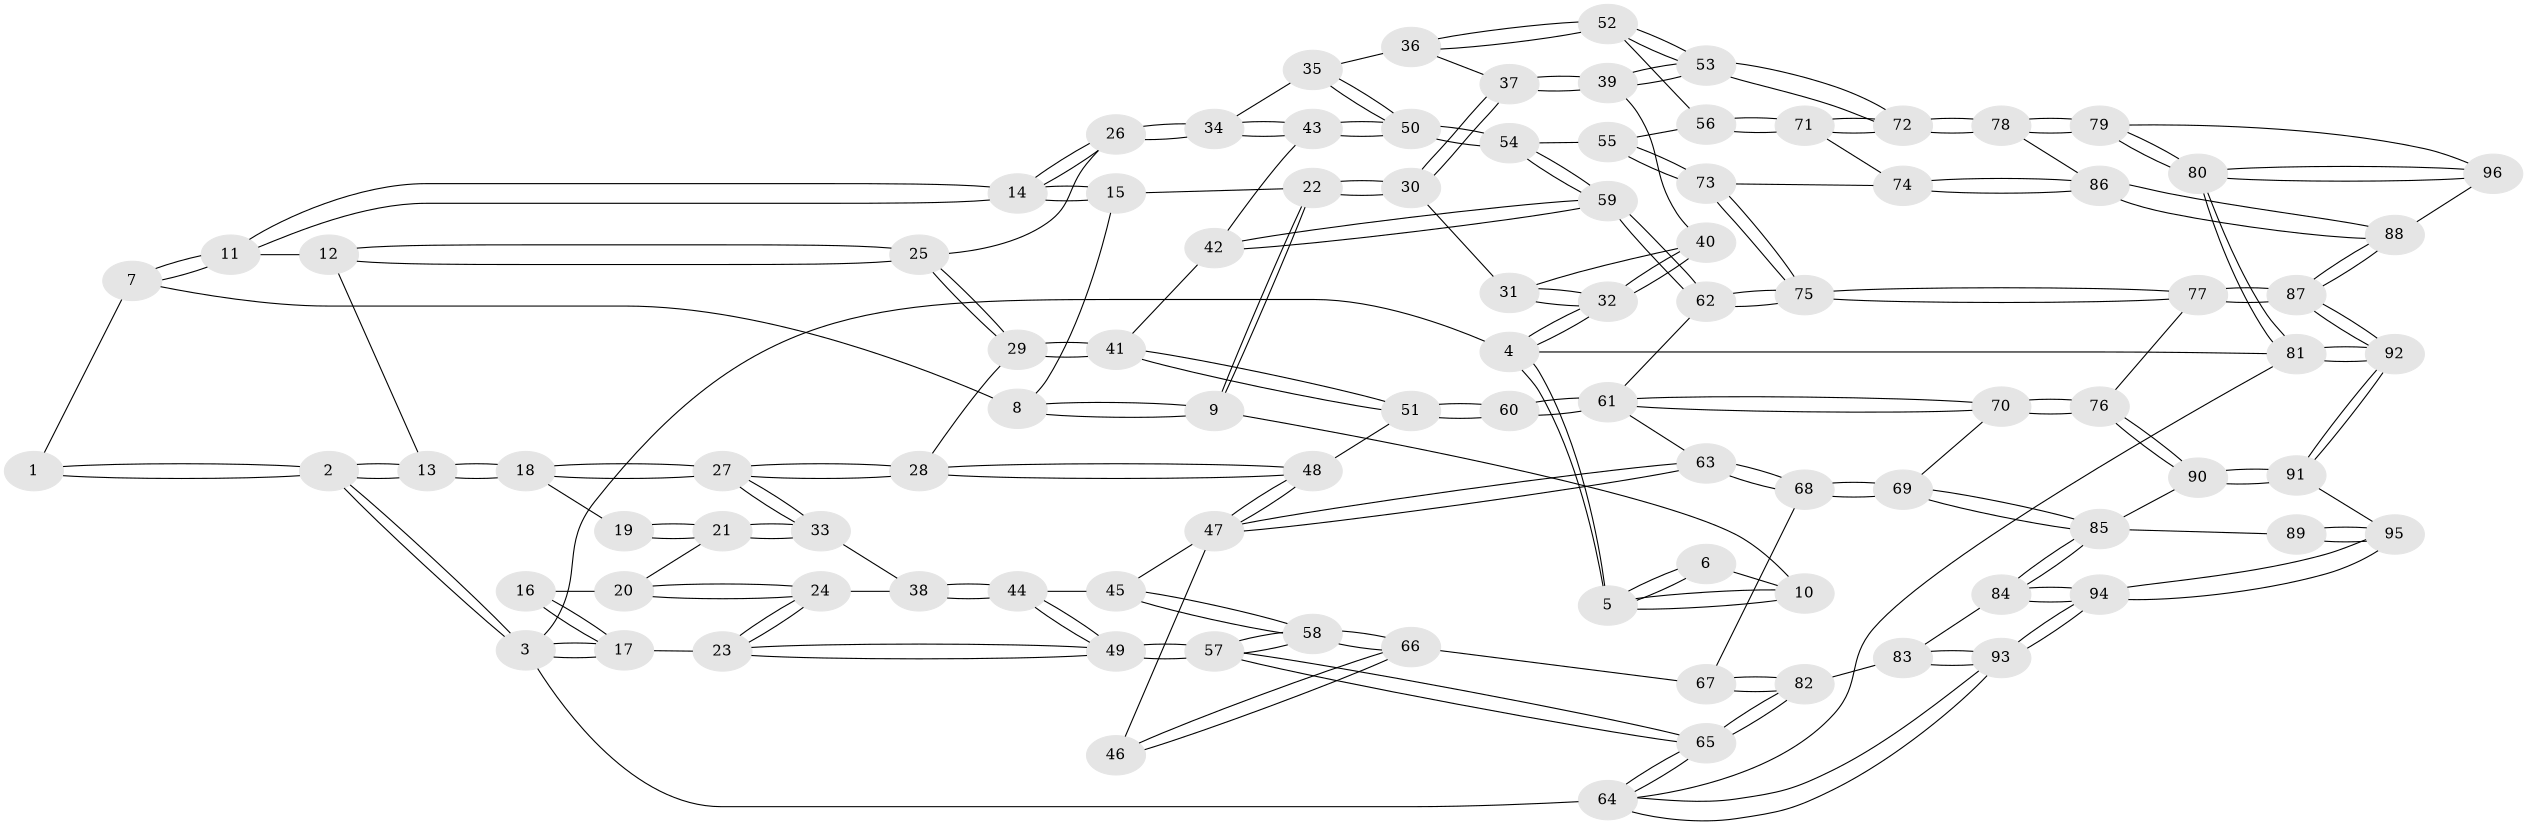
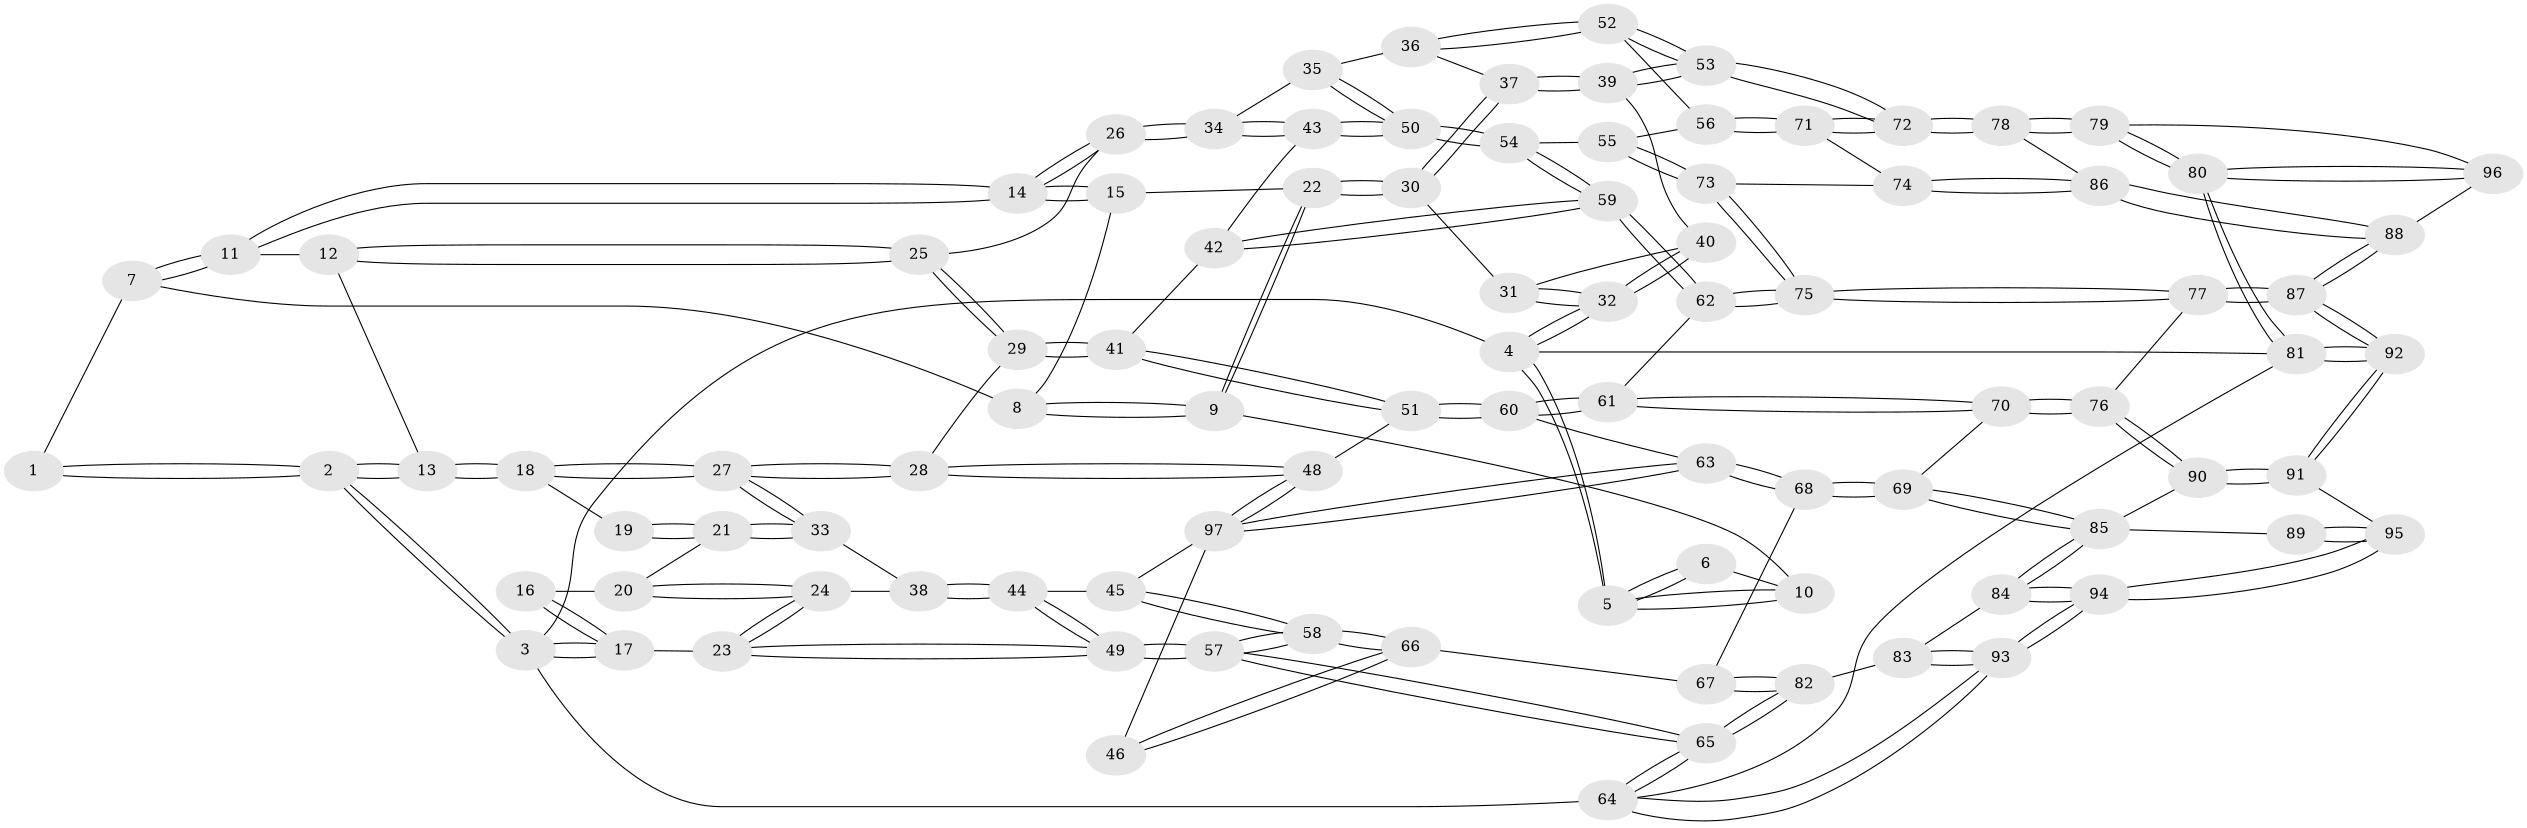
(1657, 433) -> (1607, 439)
(1214, 531) -> (1214, 531)
